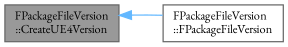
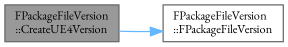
(147, 15) -> (135, 32)
